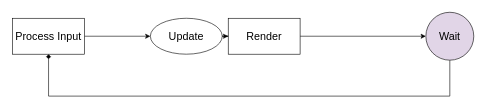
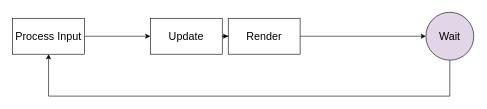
(186, 36) -> (186, 36)
(48, 60) -> (48, 59)
